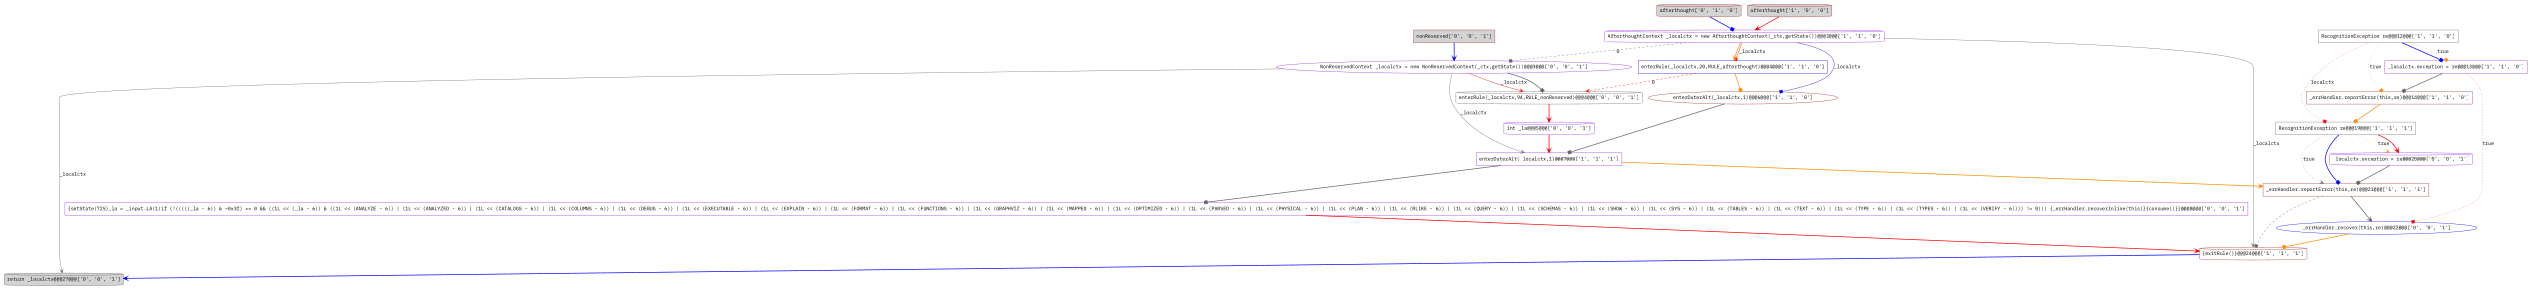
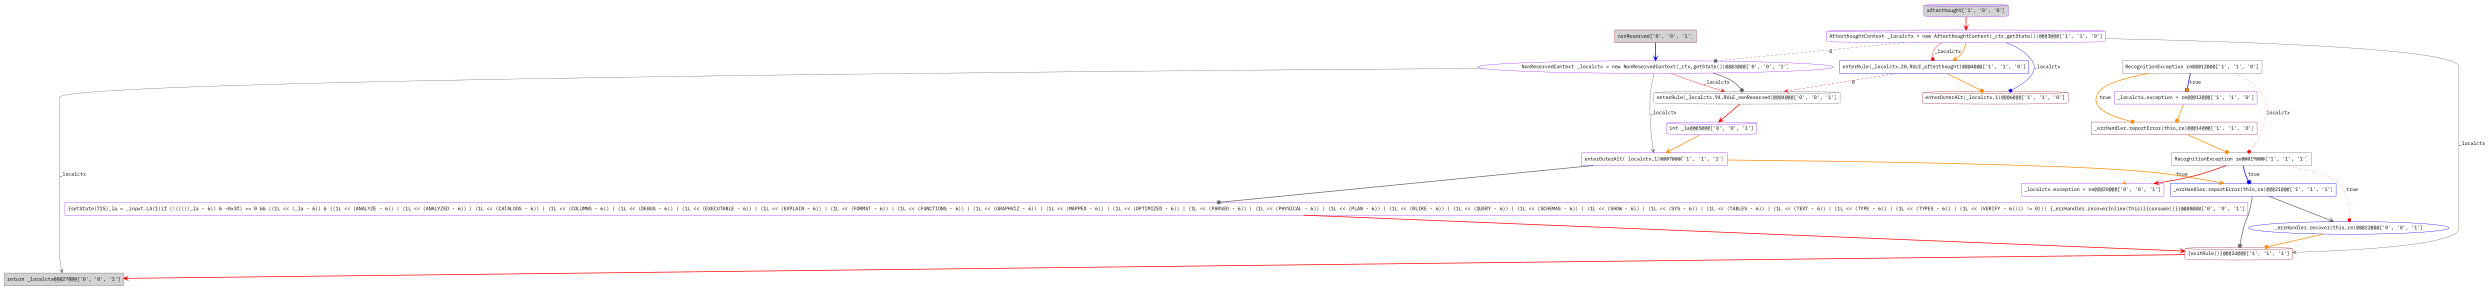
(1699, 11) -> none
(1790, 11) -> (1966, 11)
(2368, 65) -> (2100, 91)
(2424, 82) -> (2181, 111)
(1743, 98) -> (1995, 98)
(1648, 128) -> none
(1549, 142) -> (1685, 143)
(2401, 159) -> (2093, 190)
(2482, 167) -> (2330, 178)
(2375, 174) -> none
(2346, 190) -> (2253, 190)
(2285, 213) -> (2246, 220)
(1163, 266) -> (1156, 266)
(64, 279) -> (64, 279)
